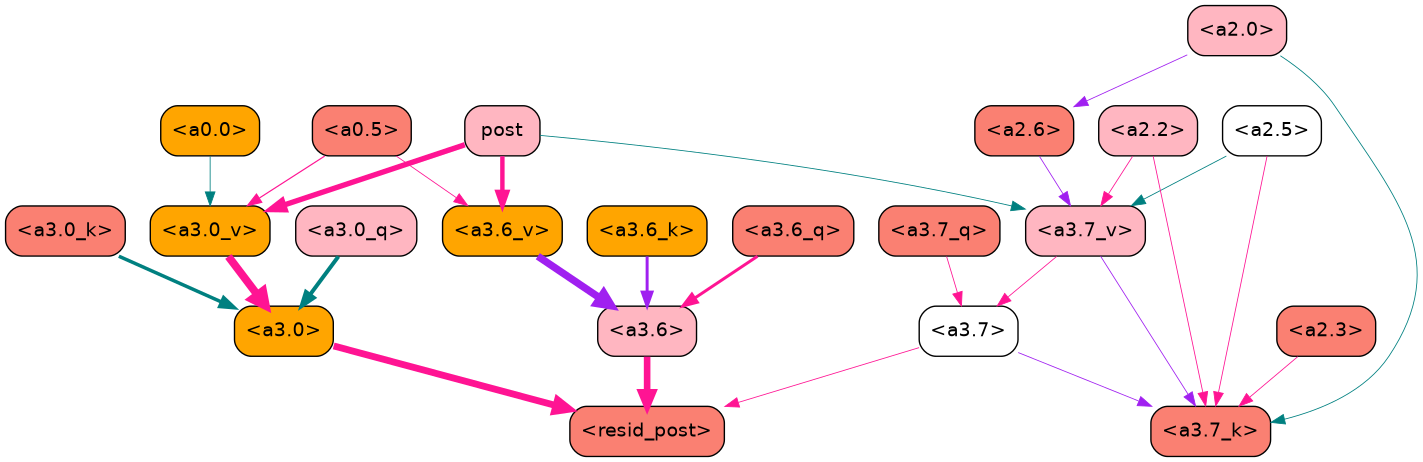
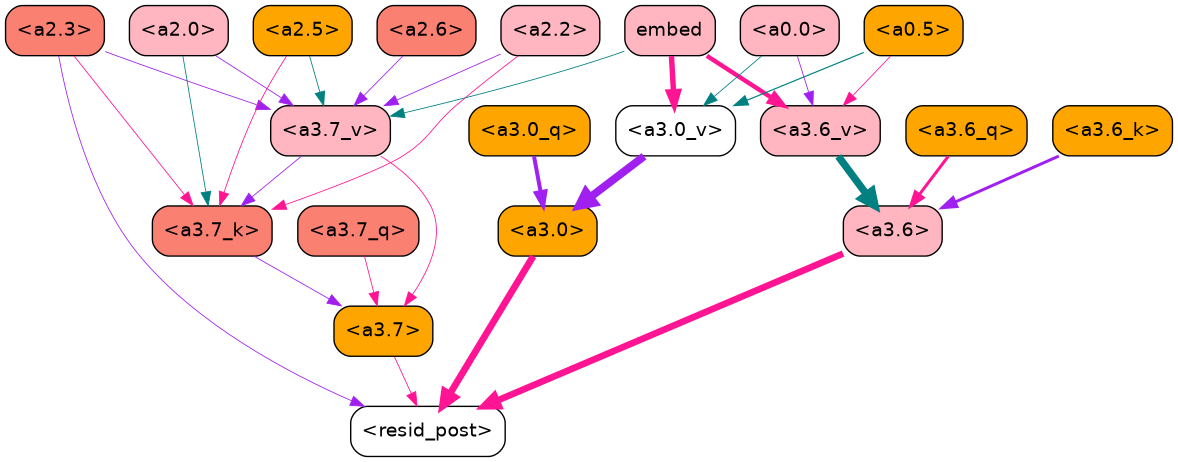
none -> (801, 69)
none -> (177, 77)
(1137, 78) -> (249, 77)
(210, 131) -> (790, 31)
(362, 131) -> (914, 31)
(502, 131) -> (670, 31)
(1272, 131) -> (303, 31)
(1121, 175) -> (449, 77)
(292, 177) -> (814, 73)
(65, 231) -> none
(210, 231) -> (676, 131)
(356, 231) -> (530, 131)
(502, 231) -> (820, 131)
(793, 231) -> (967, 131)
none -> (154, 271)
(243, 276) -> (617, 177)
(324, 276) -> (537, 174)
(569, 277) -> (853, 175)
(969, 331) -> (383, 331)
(1078, 377) -> (292, 278)
(647, 431) -> (428, 431)
